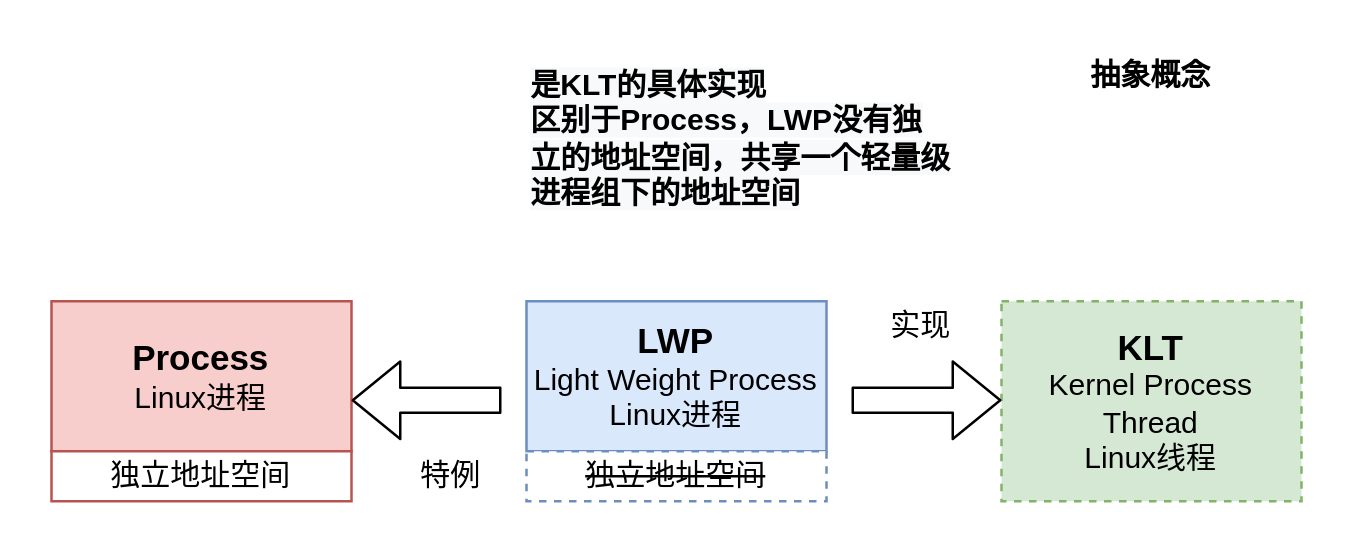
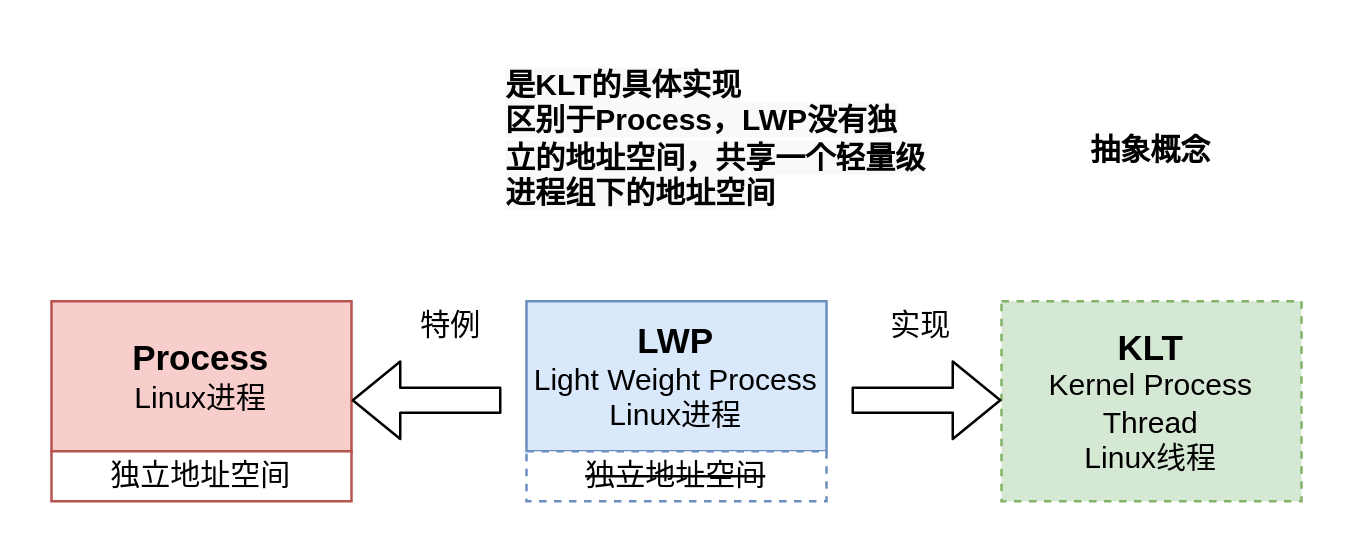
(1151, 76) -> (1151, 151)
(739, 151) -> (714, 151)
(451, 476) -> (451, 326)
